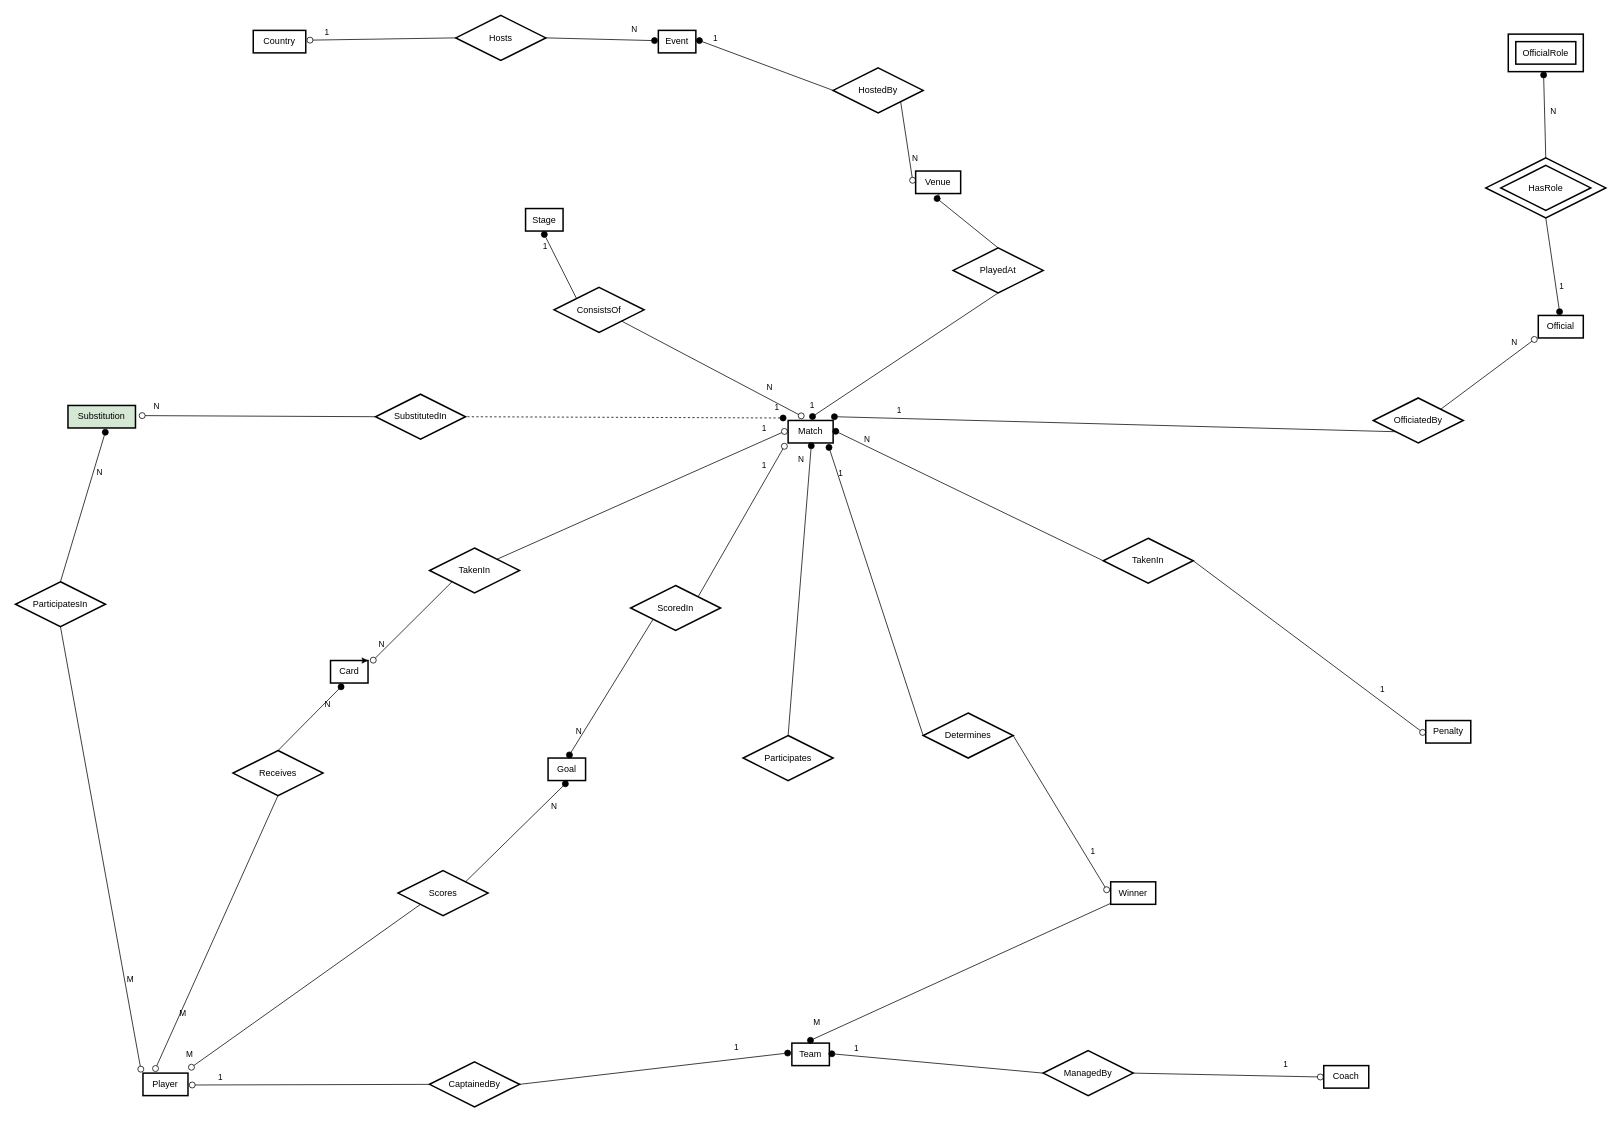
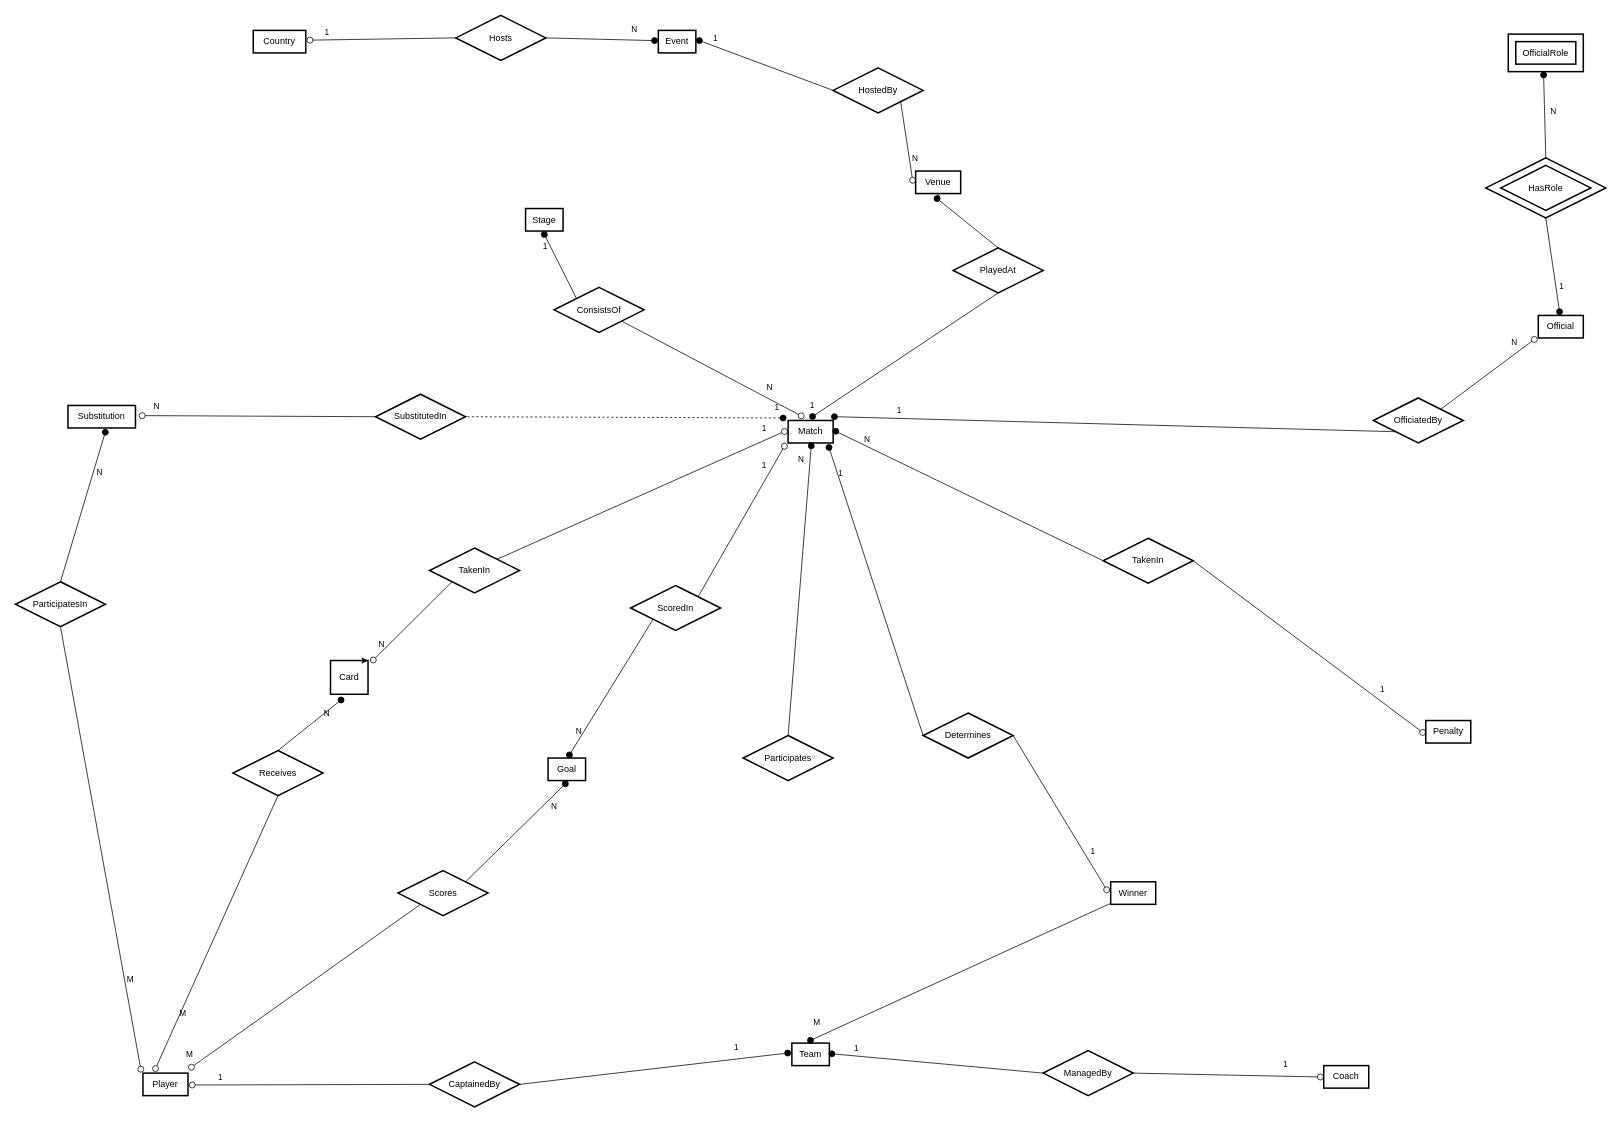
(102, 417) -> (102, 417)
(349, 672) -> (349, 677)
